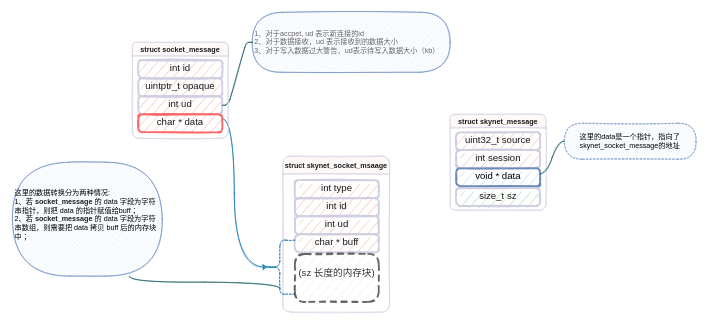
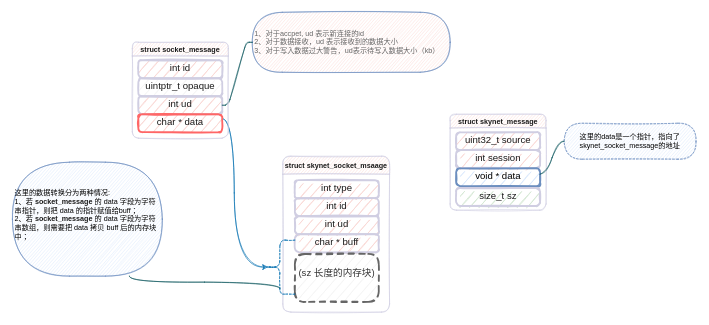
(351, 42) -> (351, 42)
(180, 87) -> (180, 87)
